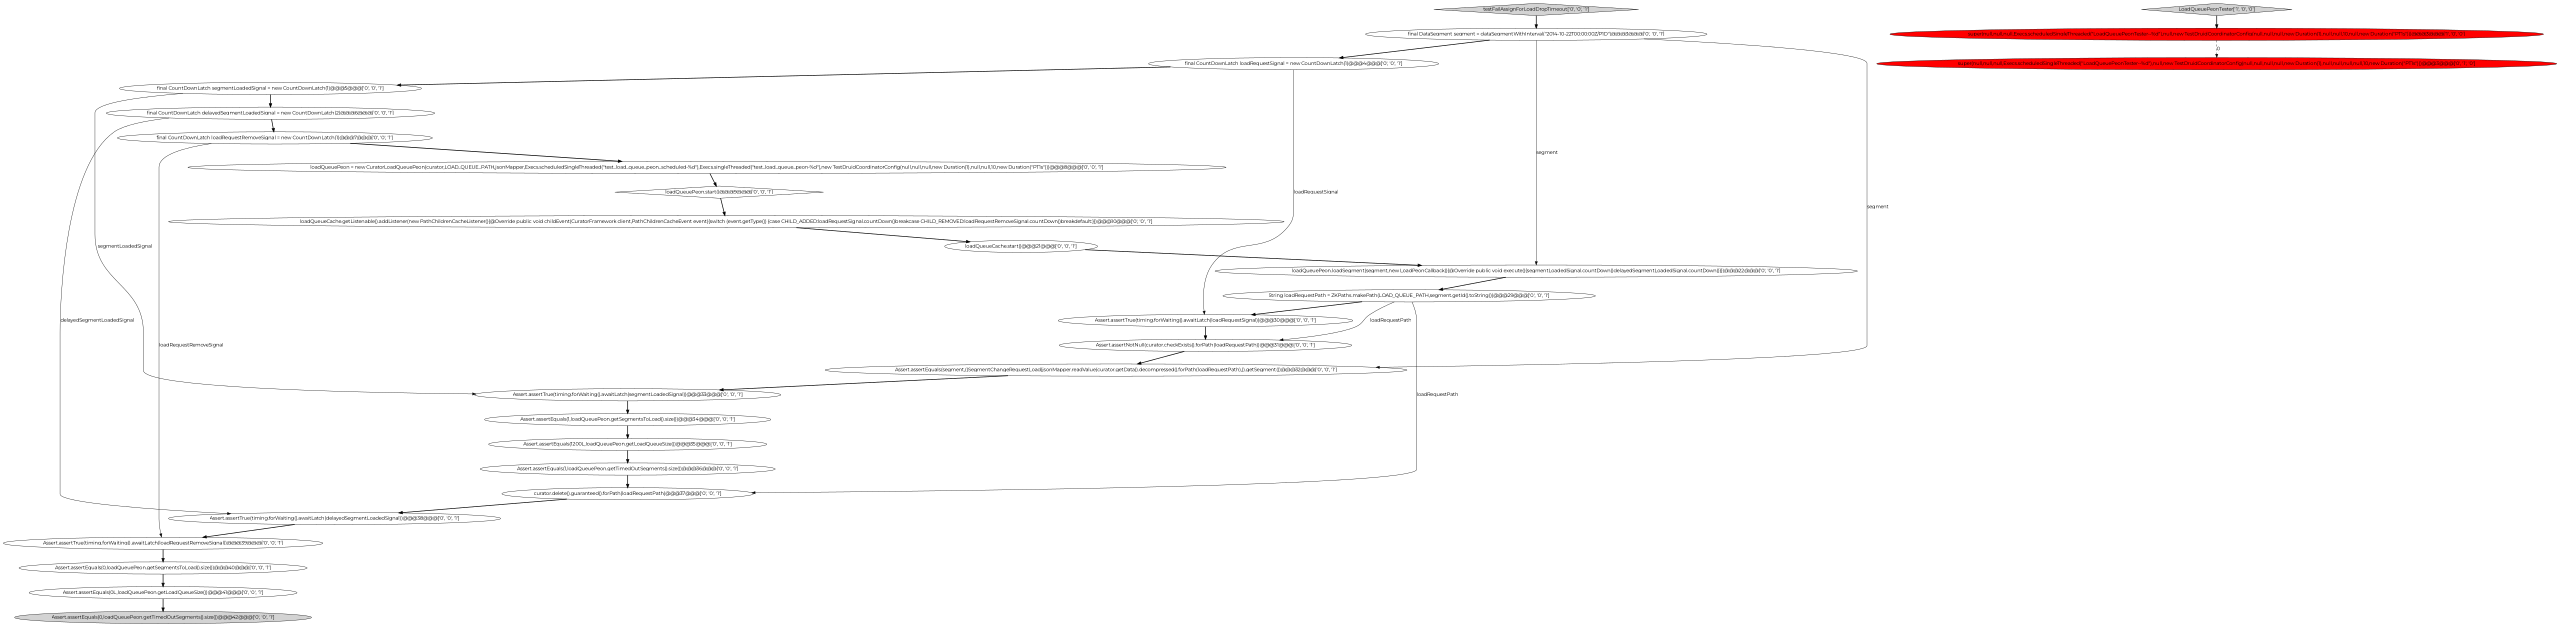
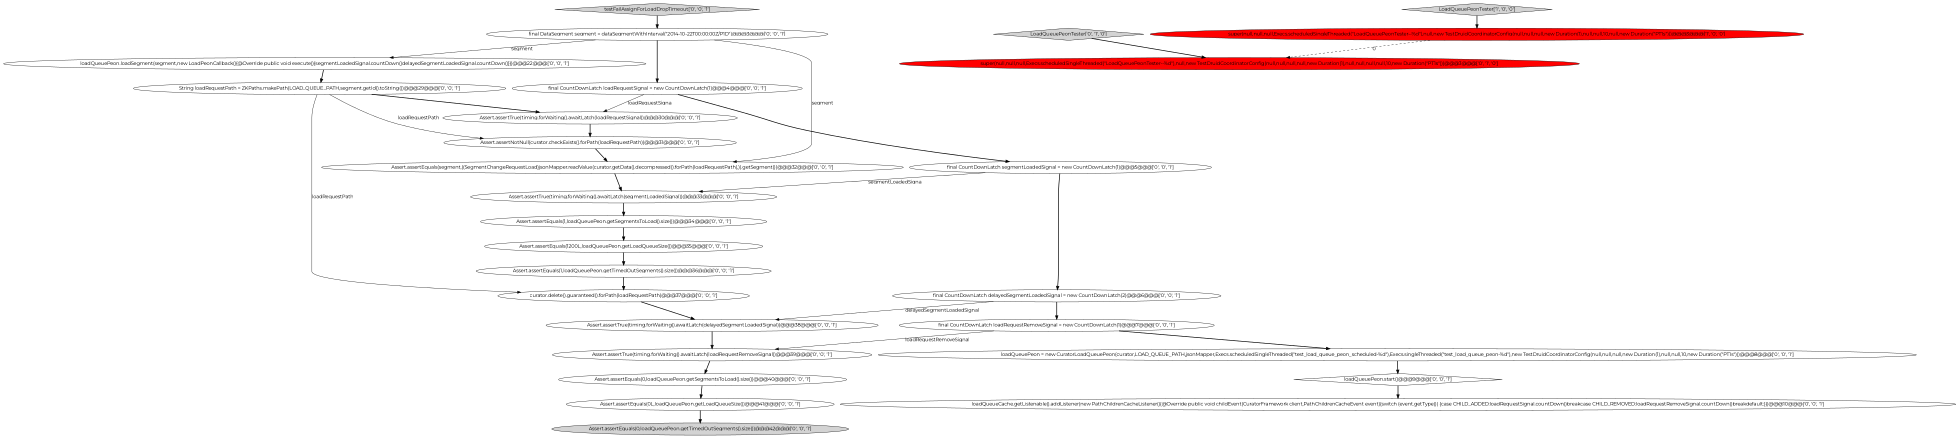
none -> (1069, 34)
(1021, 246) -> none
